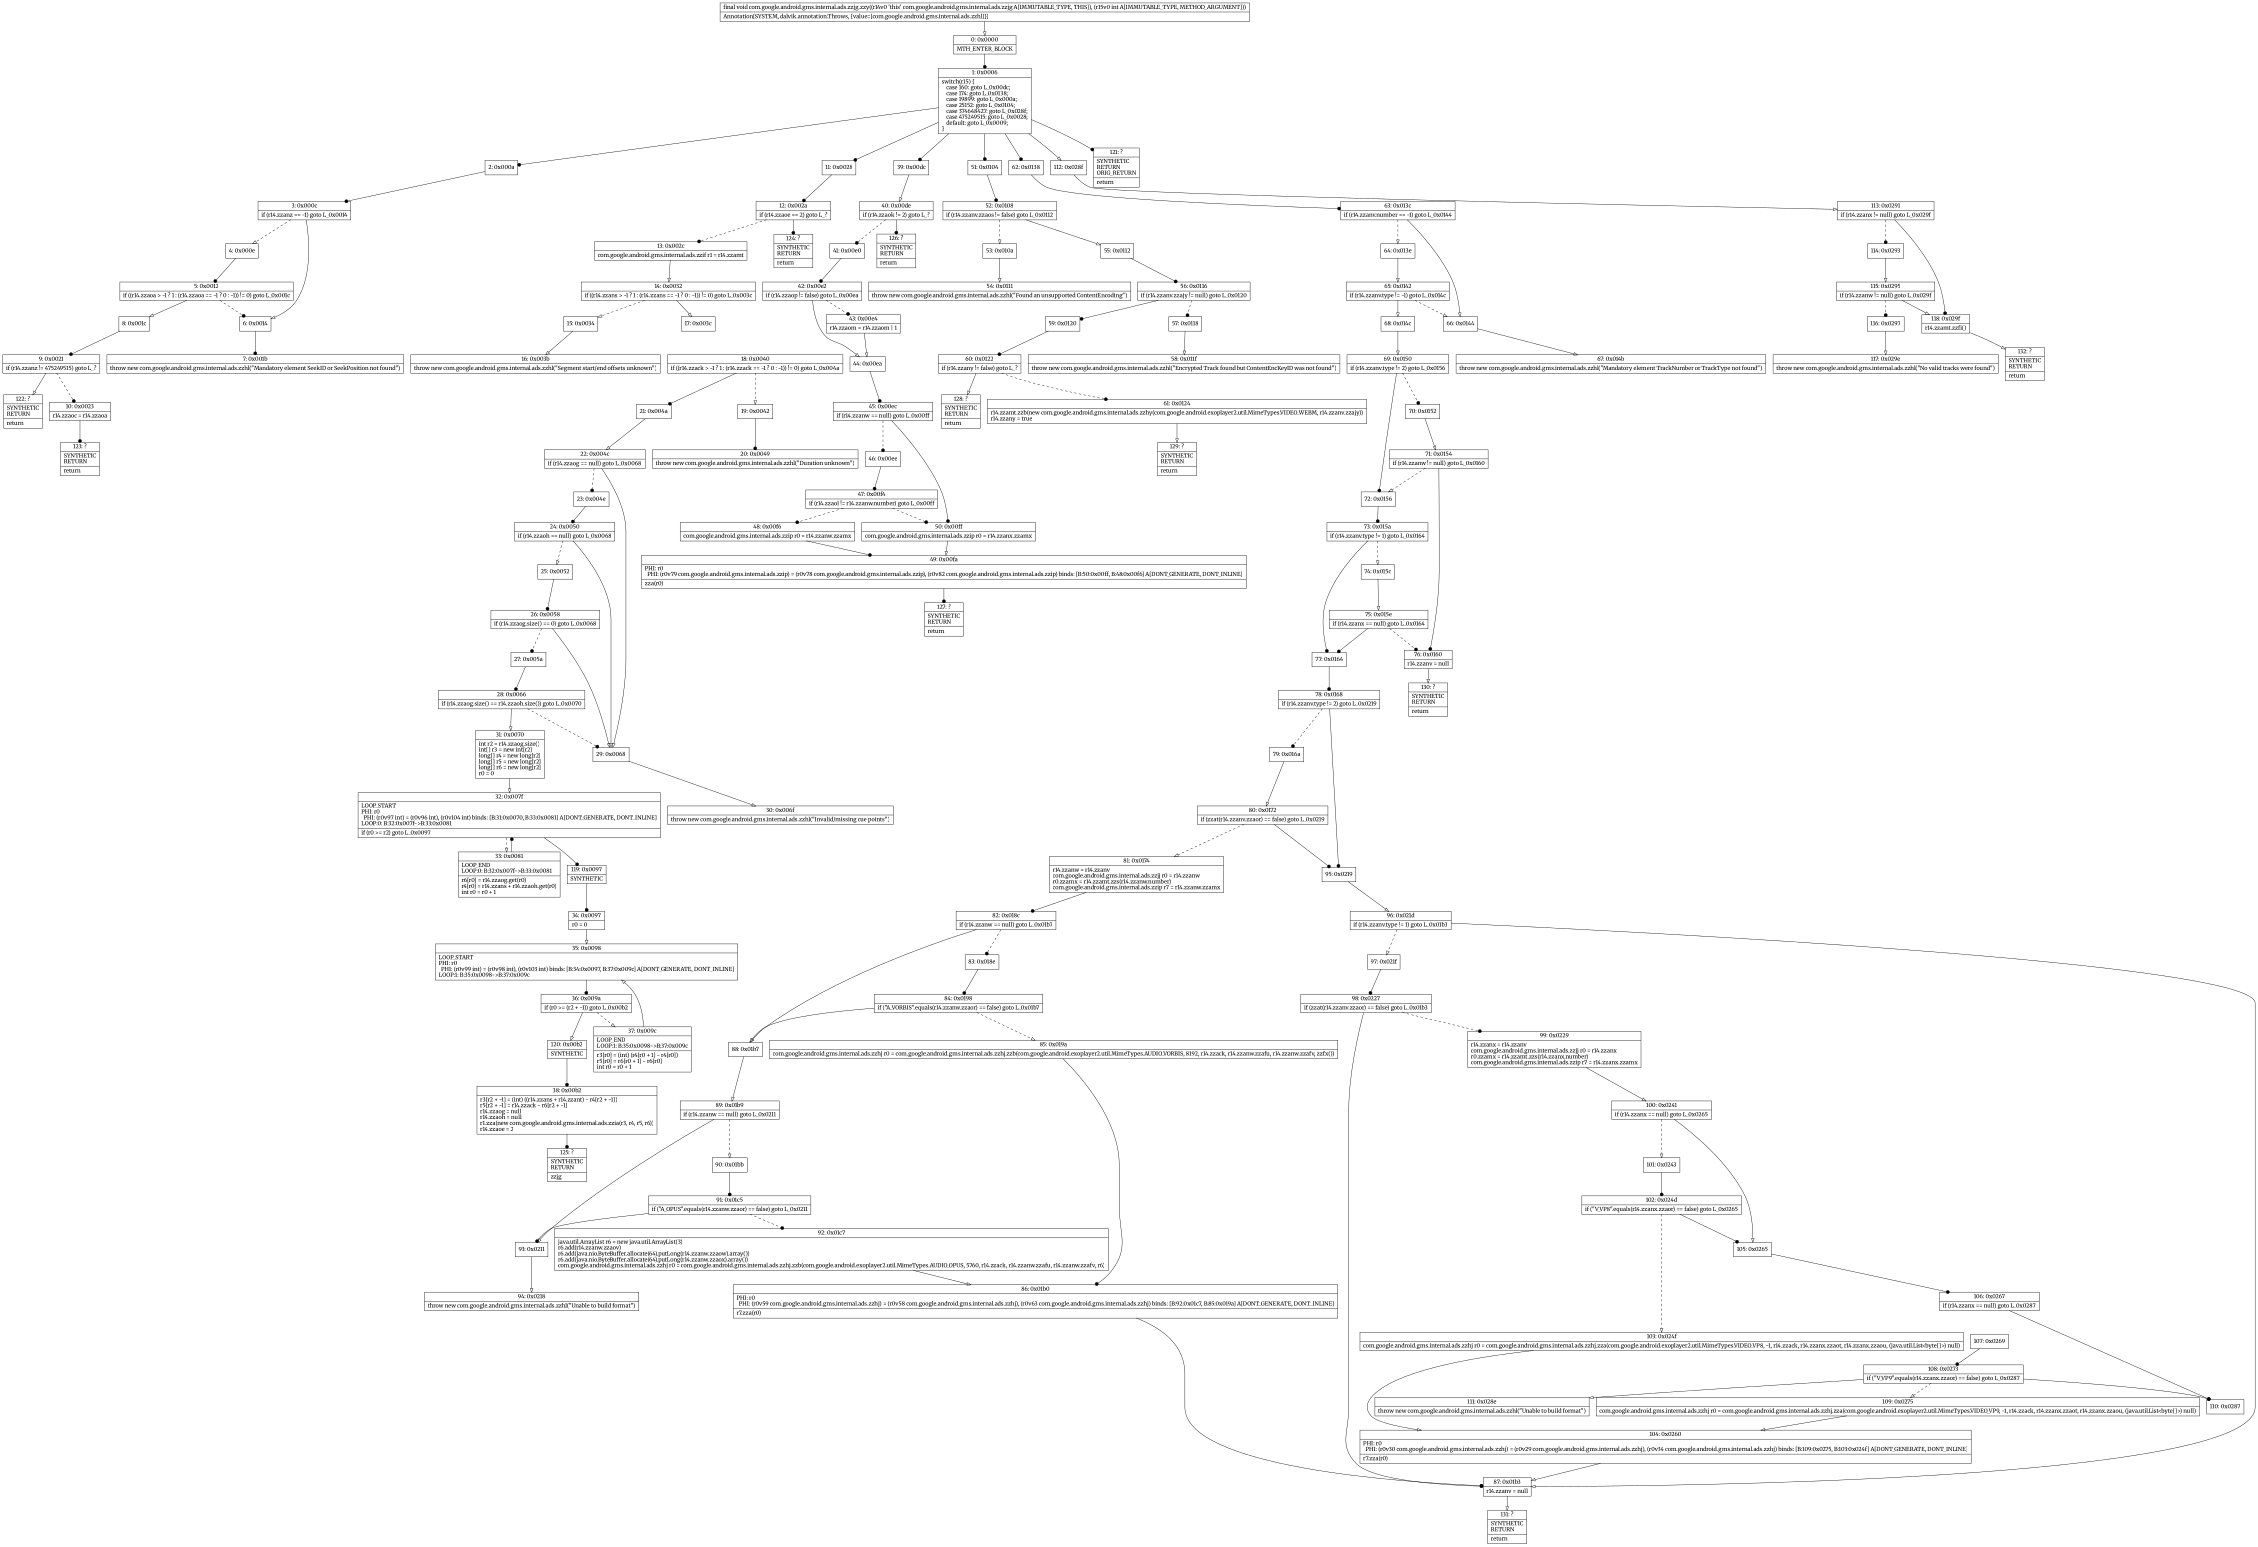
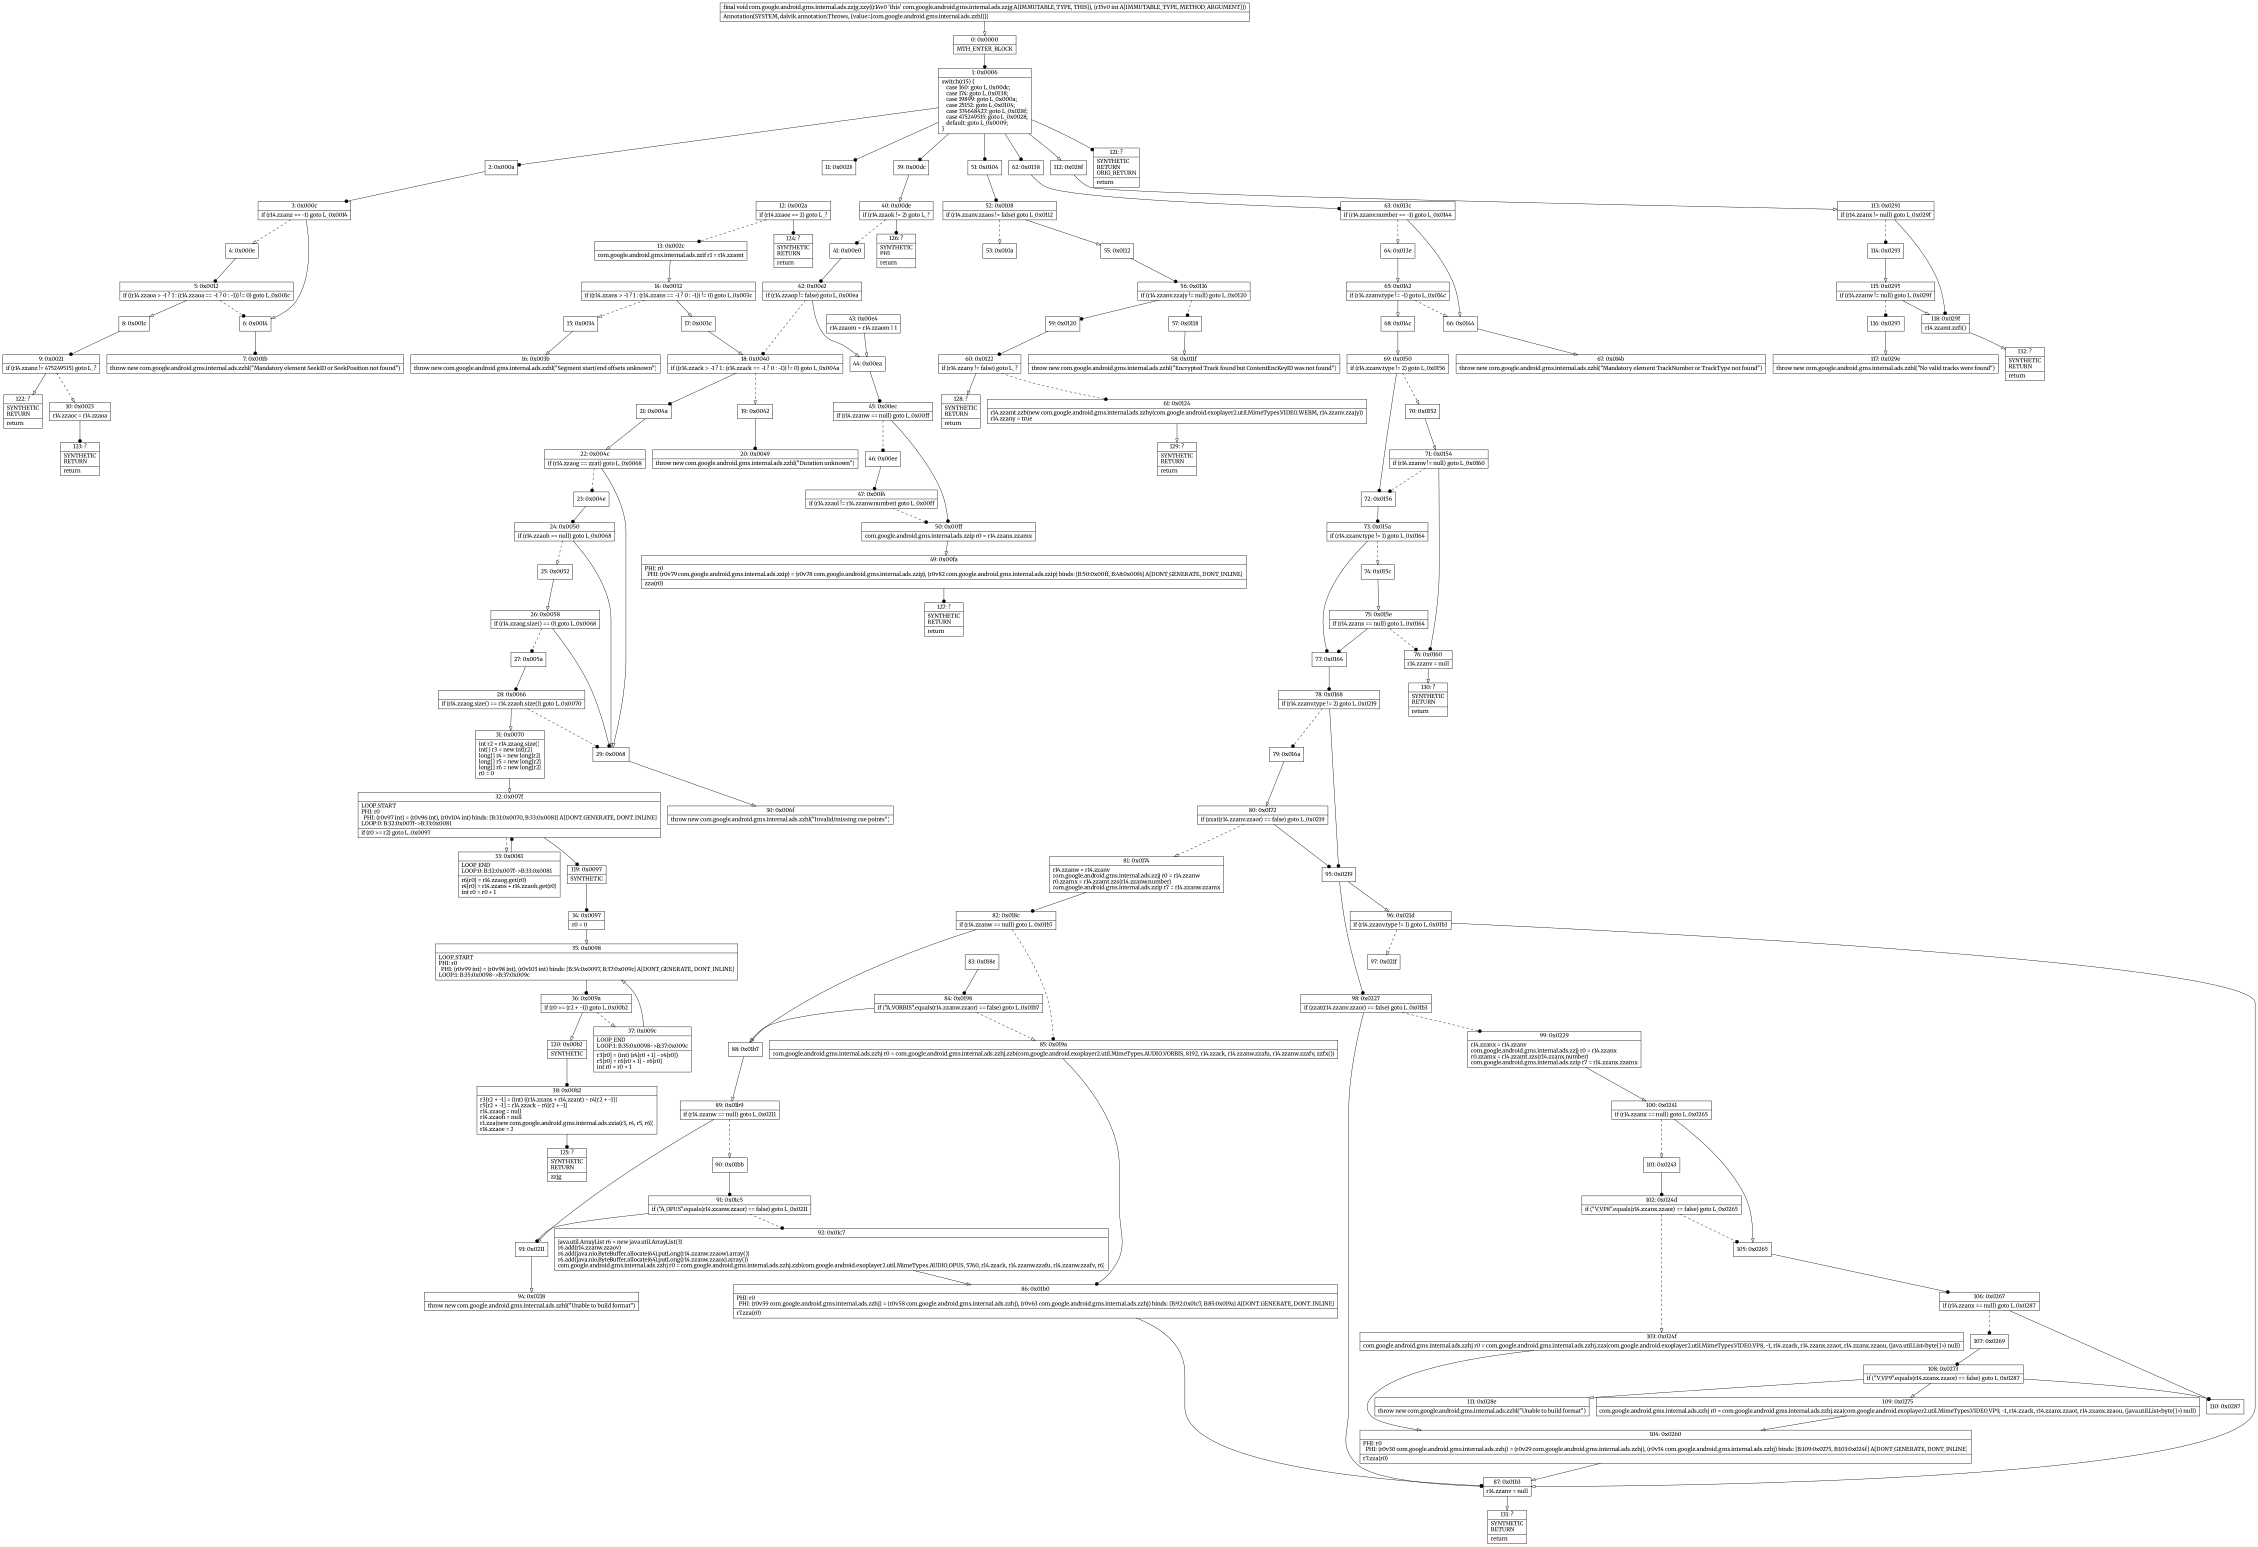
(818, 187) -> none
(892, 254) -> (885, 254)
(1000, 291) -> none
(836, 307) -> (785, 326)
none -> (724, 342)
(65, 386) -> (65, 386)
(1410, 387) -> (1410, 387)
(594, 464) -> (595, 464)
(1408, 479) -> (1408, 479)
(767, 532) -> none
(551, 593) -> (551, 593)
(588, 683) -> (588, 683)
(994, 941) -> (1041, 980)
(1376, 980) -> (1348, 937)
(1708, 1228) -> (1708, 1228)
none -> (1989, 1321)
(1922, 1389) -> (1922, 1389)
